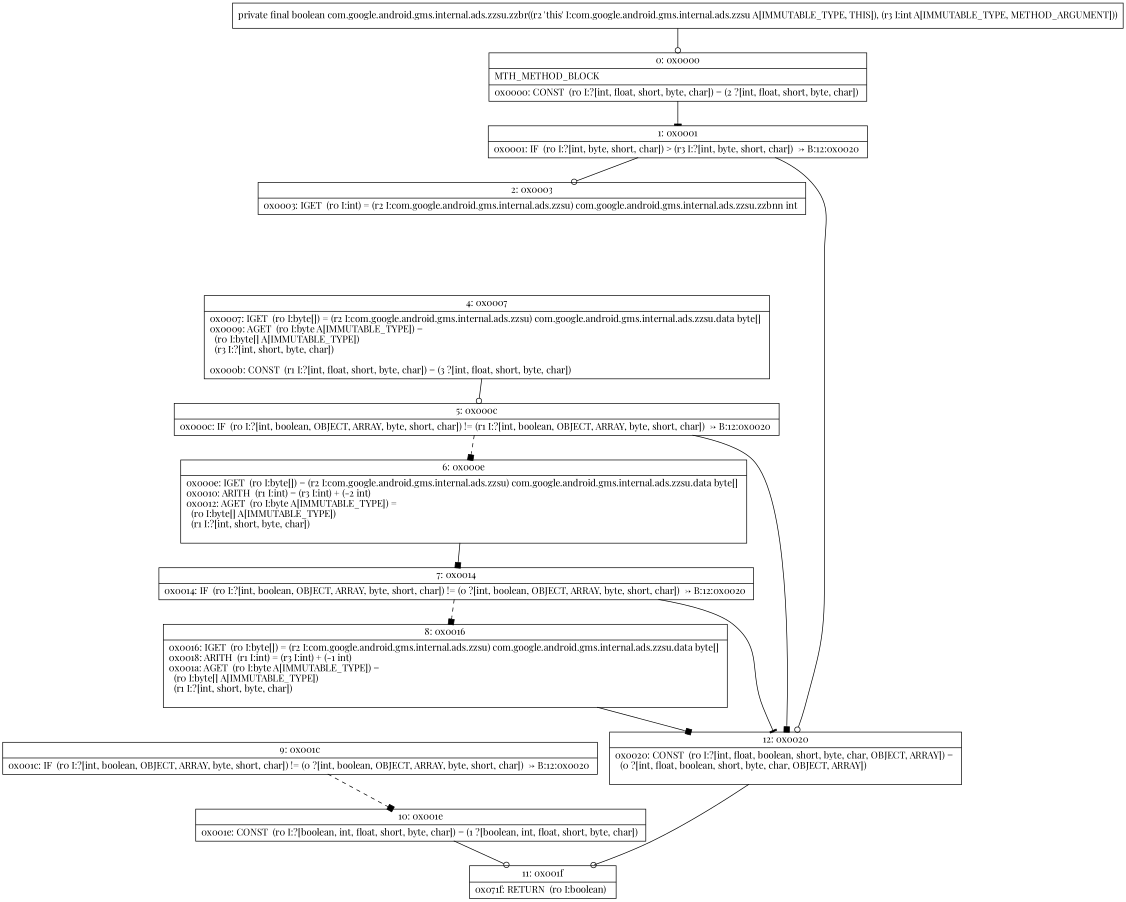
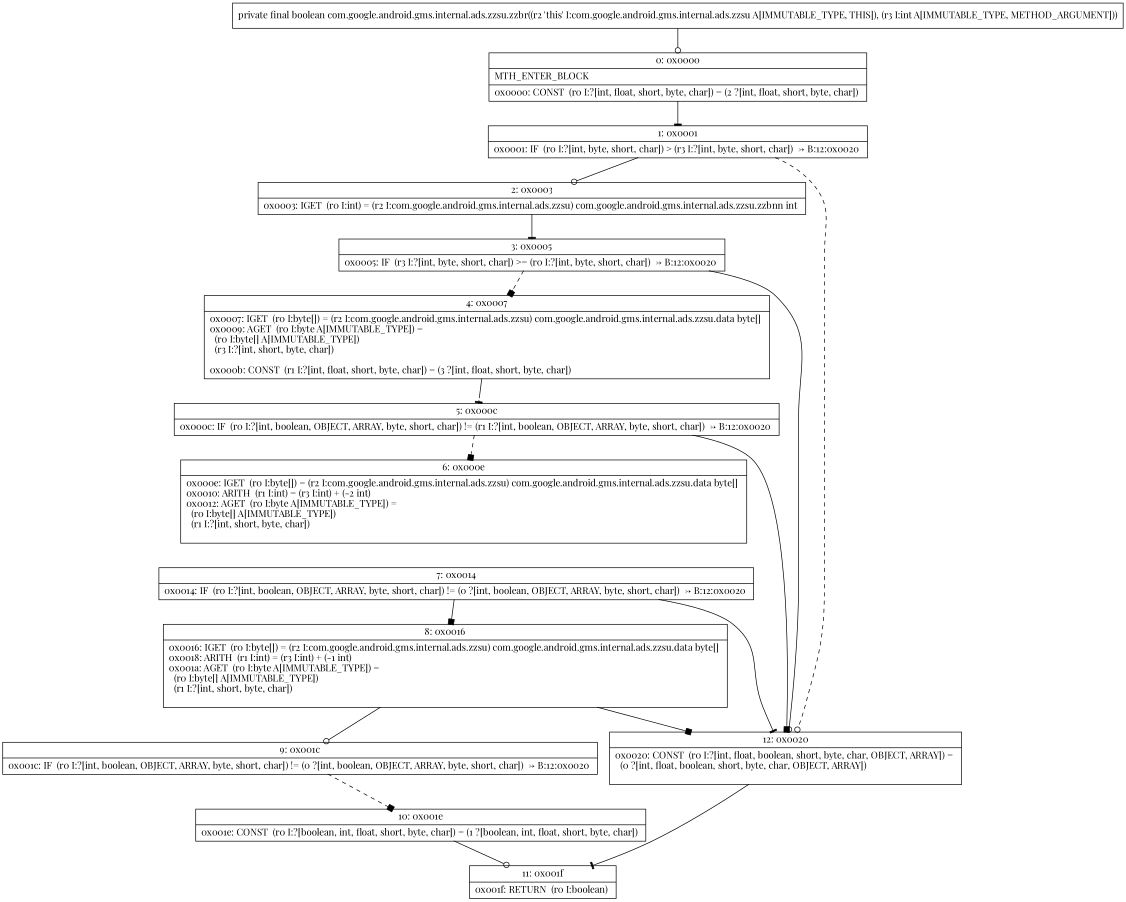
(547, 76) -> (542, 76)
none -> (532, 255)
(481, 388) -> (481, 388)
(824, 432) -> (824, 432)
(459, 552) -> none
(453, 609) -> (453, 609)
none -> (355, 723)
(674, 830) -> (674, 830)
(542, 890) -> (543, 890)
